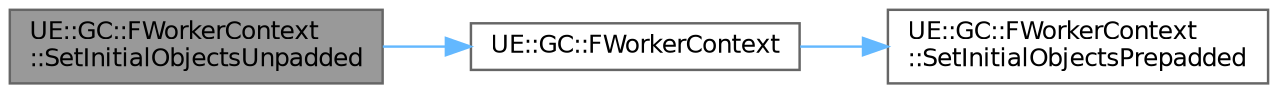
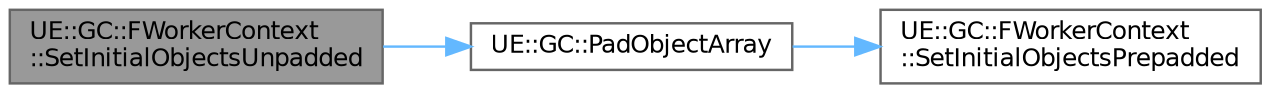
(635, 47) -> (632, 47)
